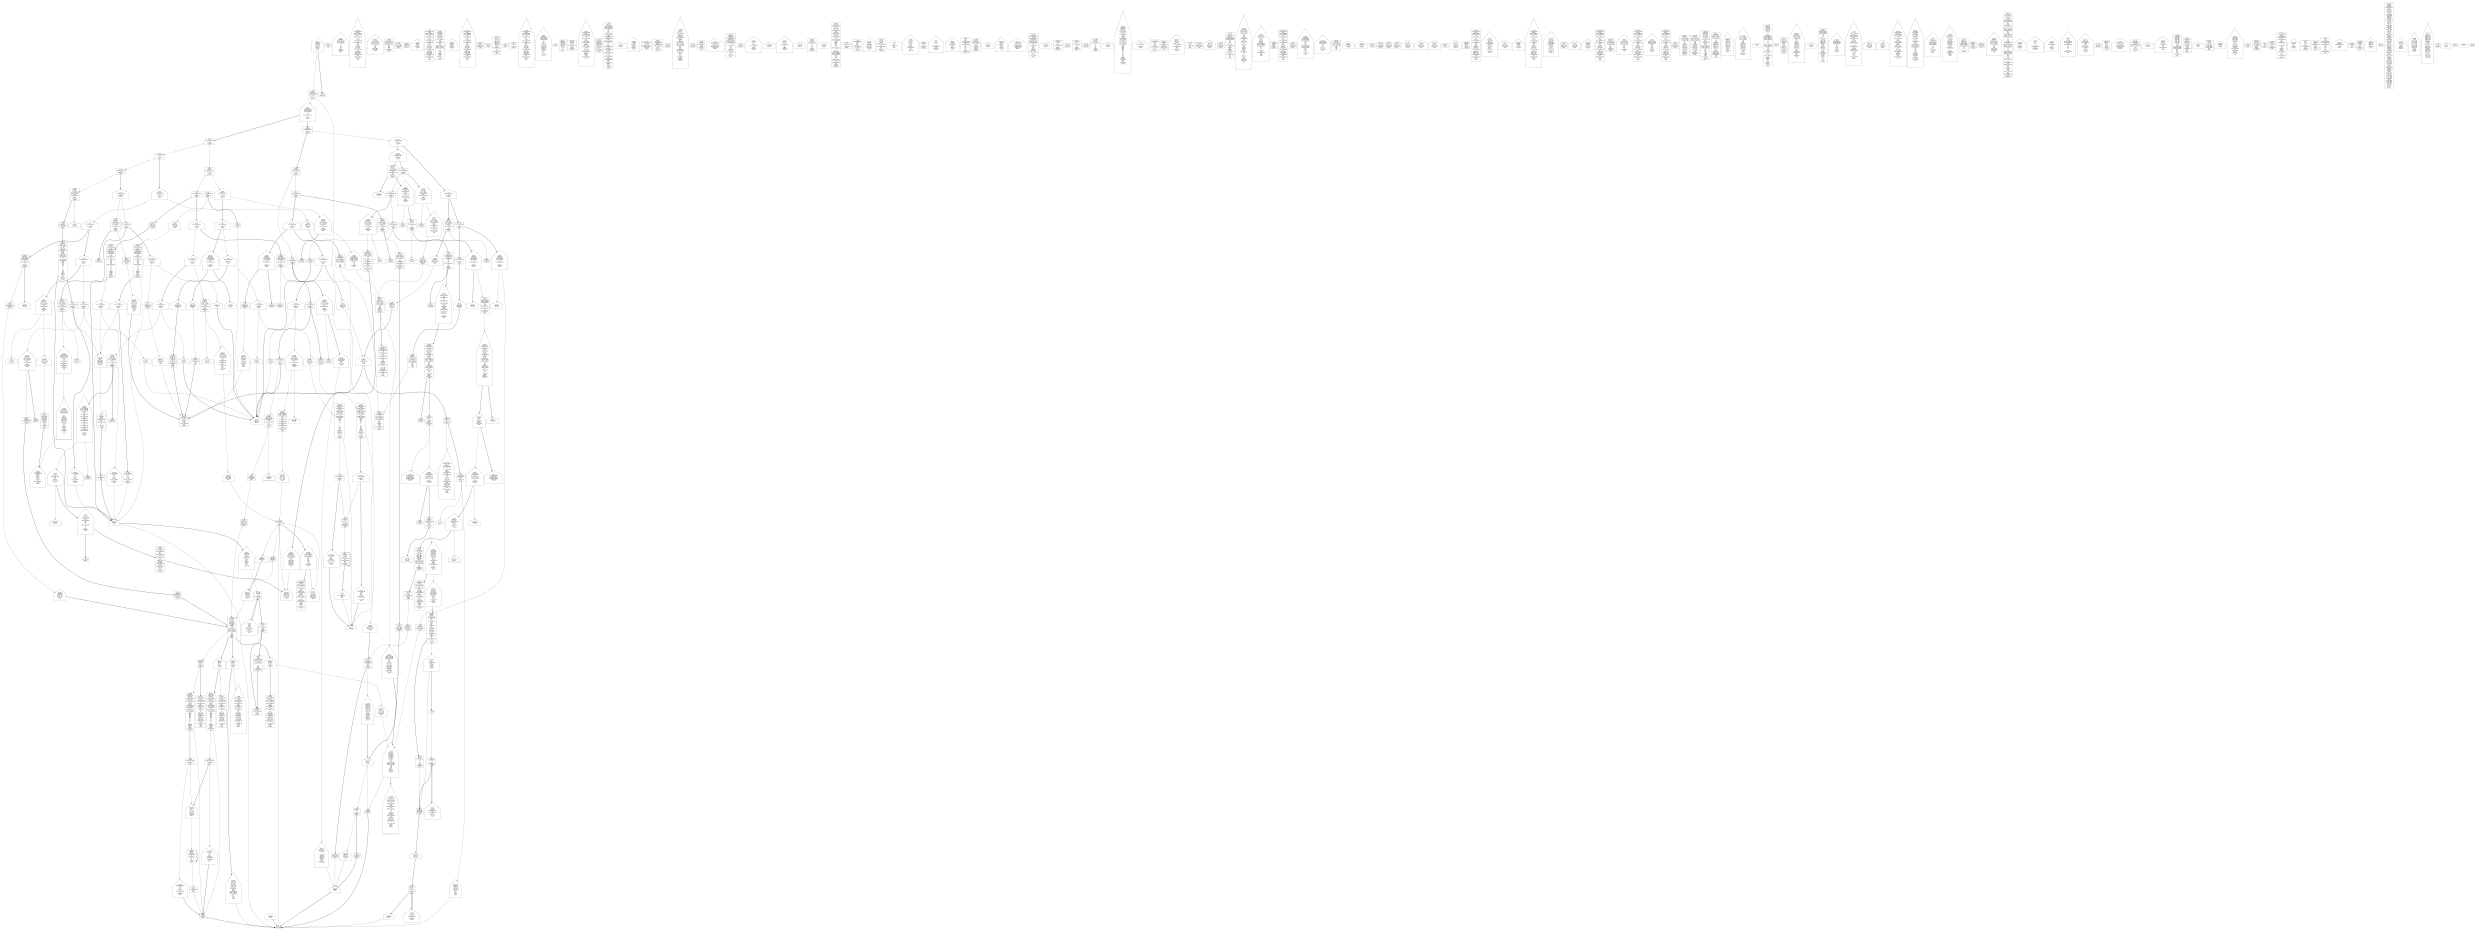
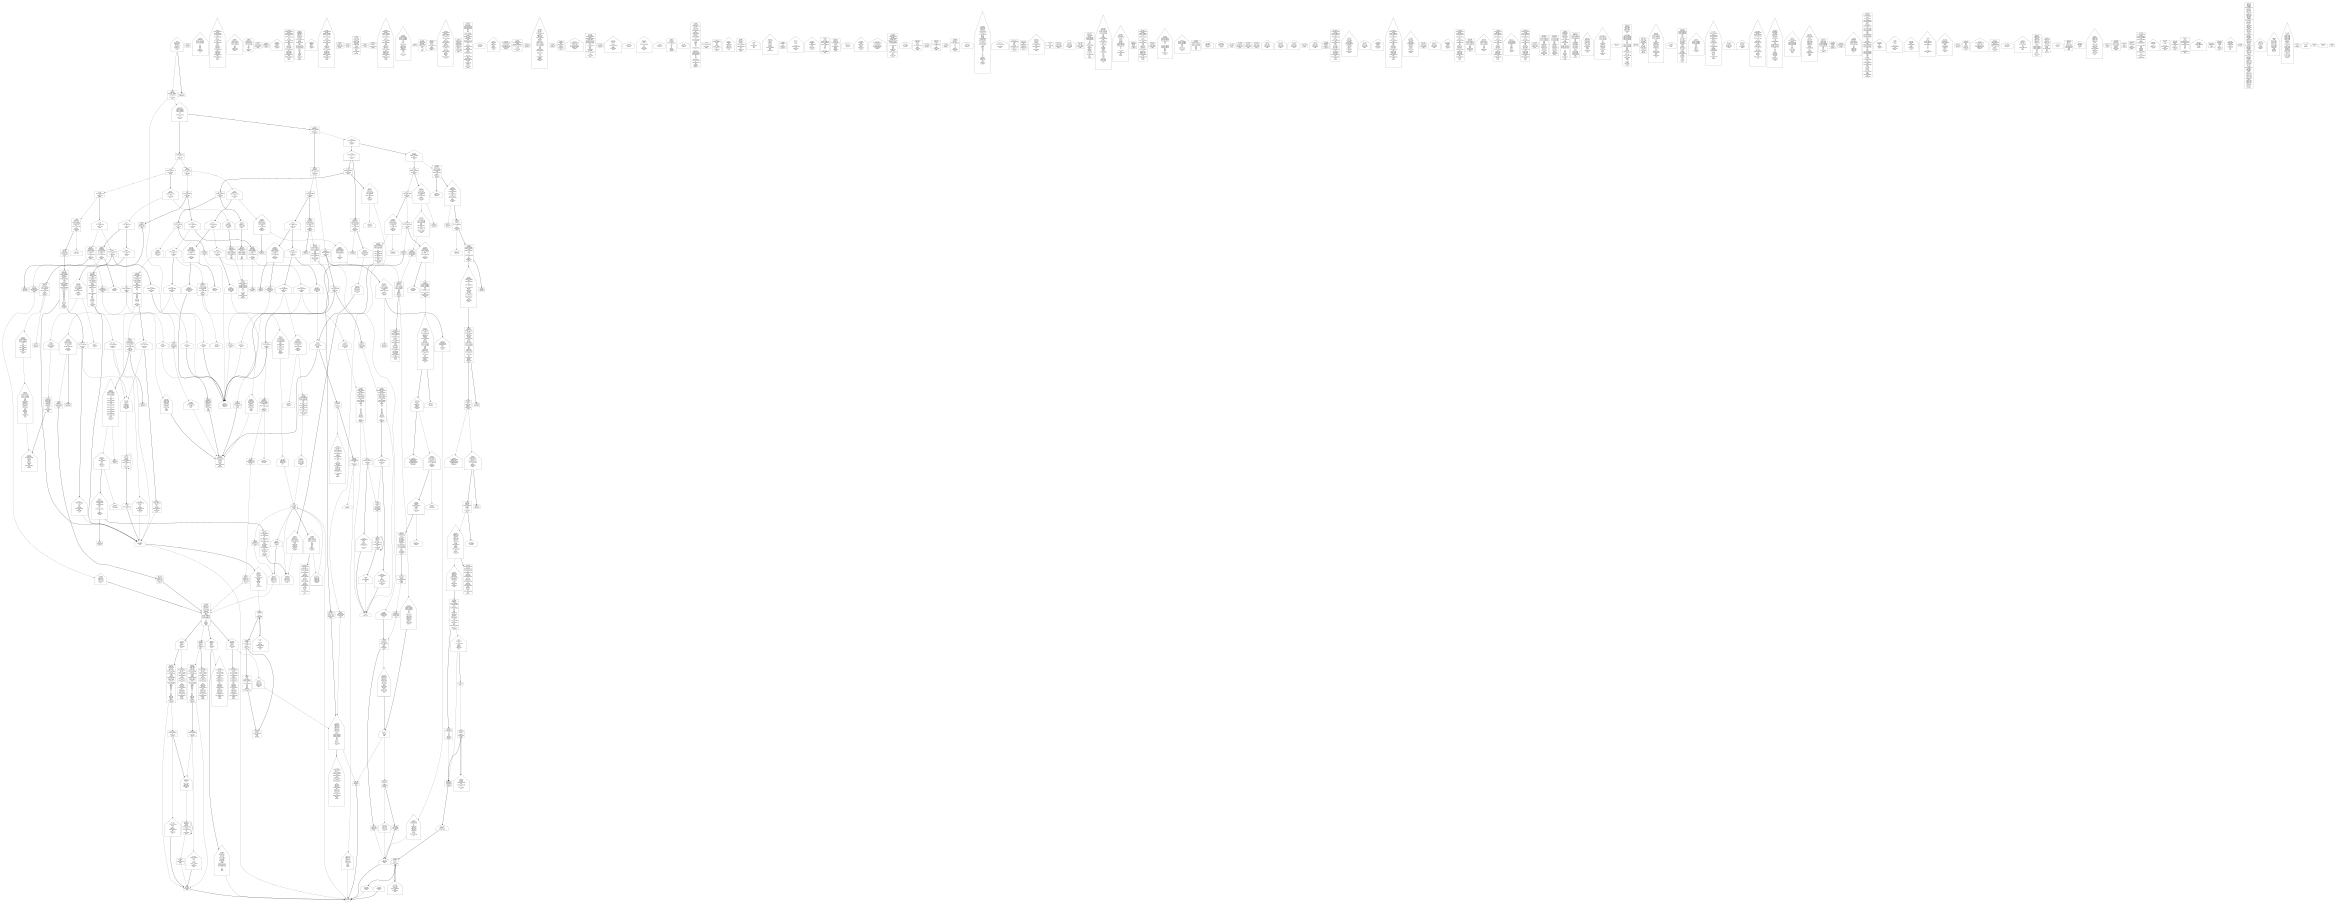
none -> (195, 208)
